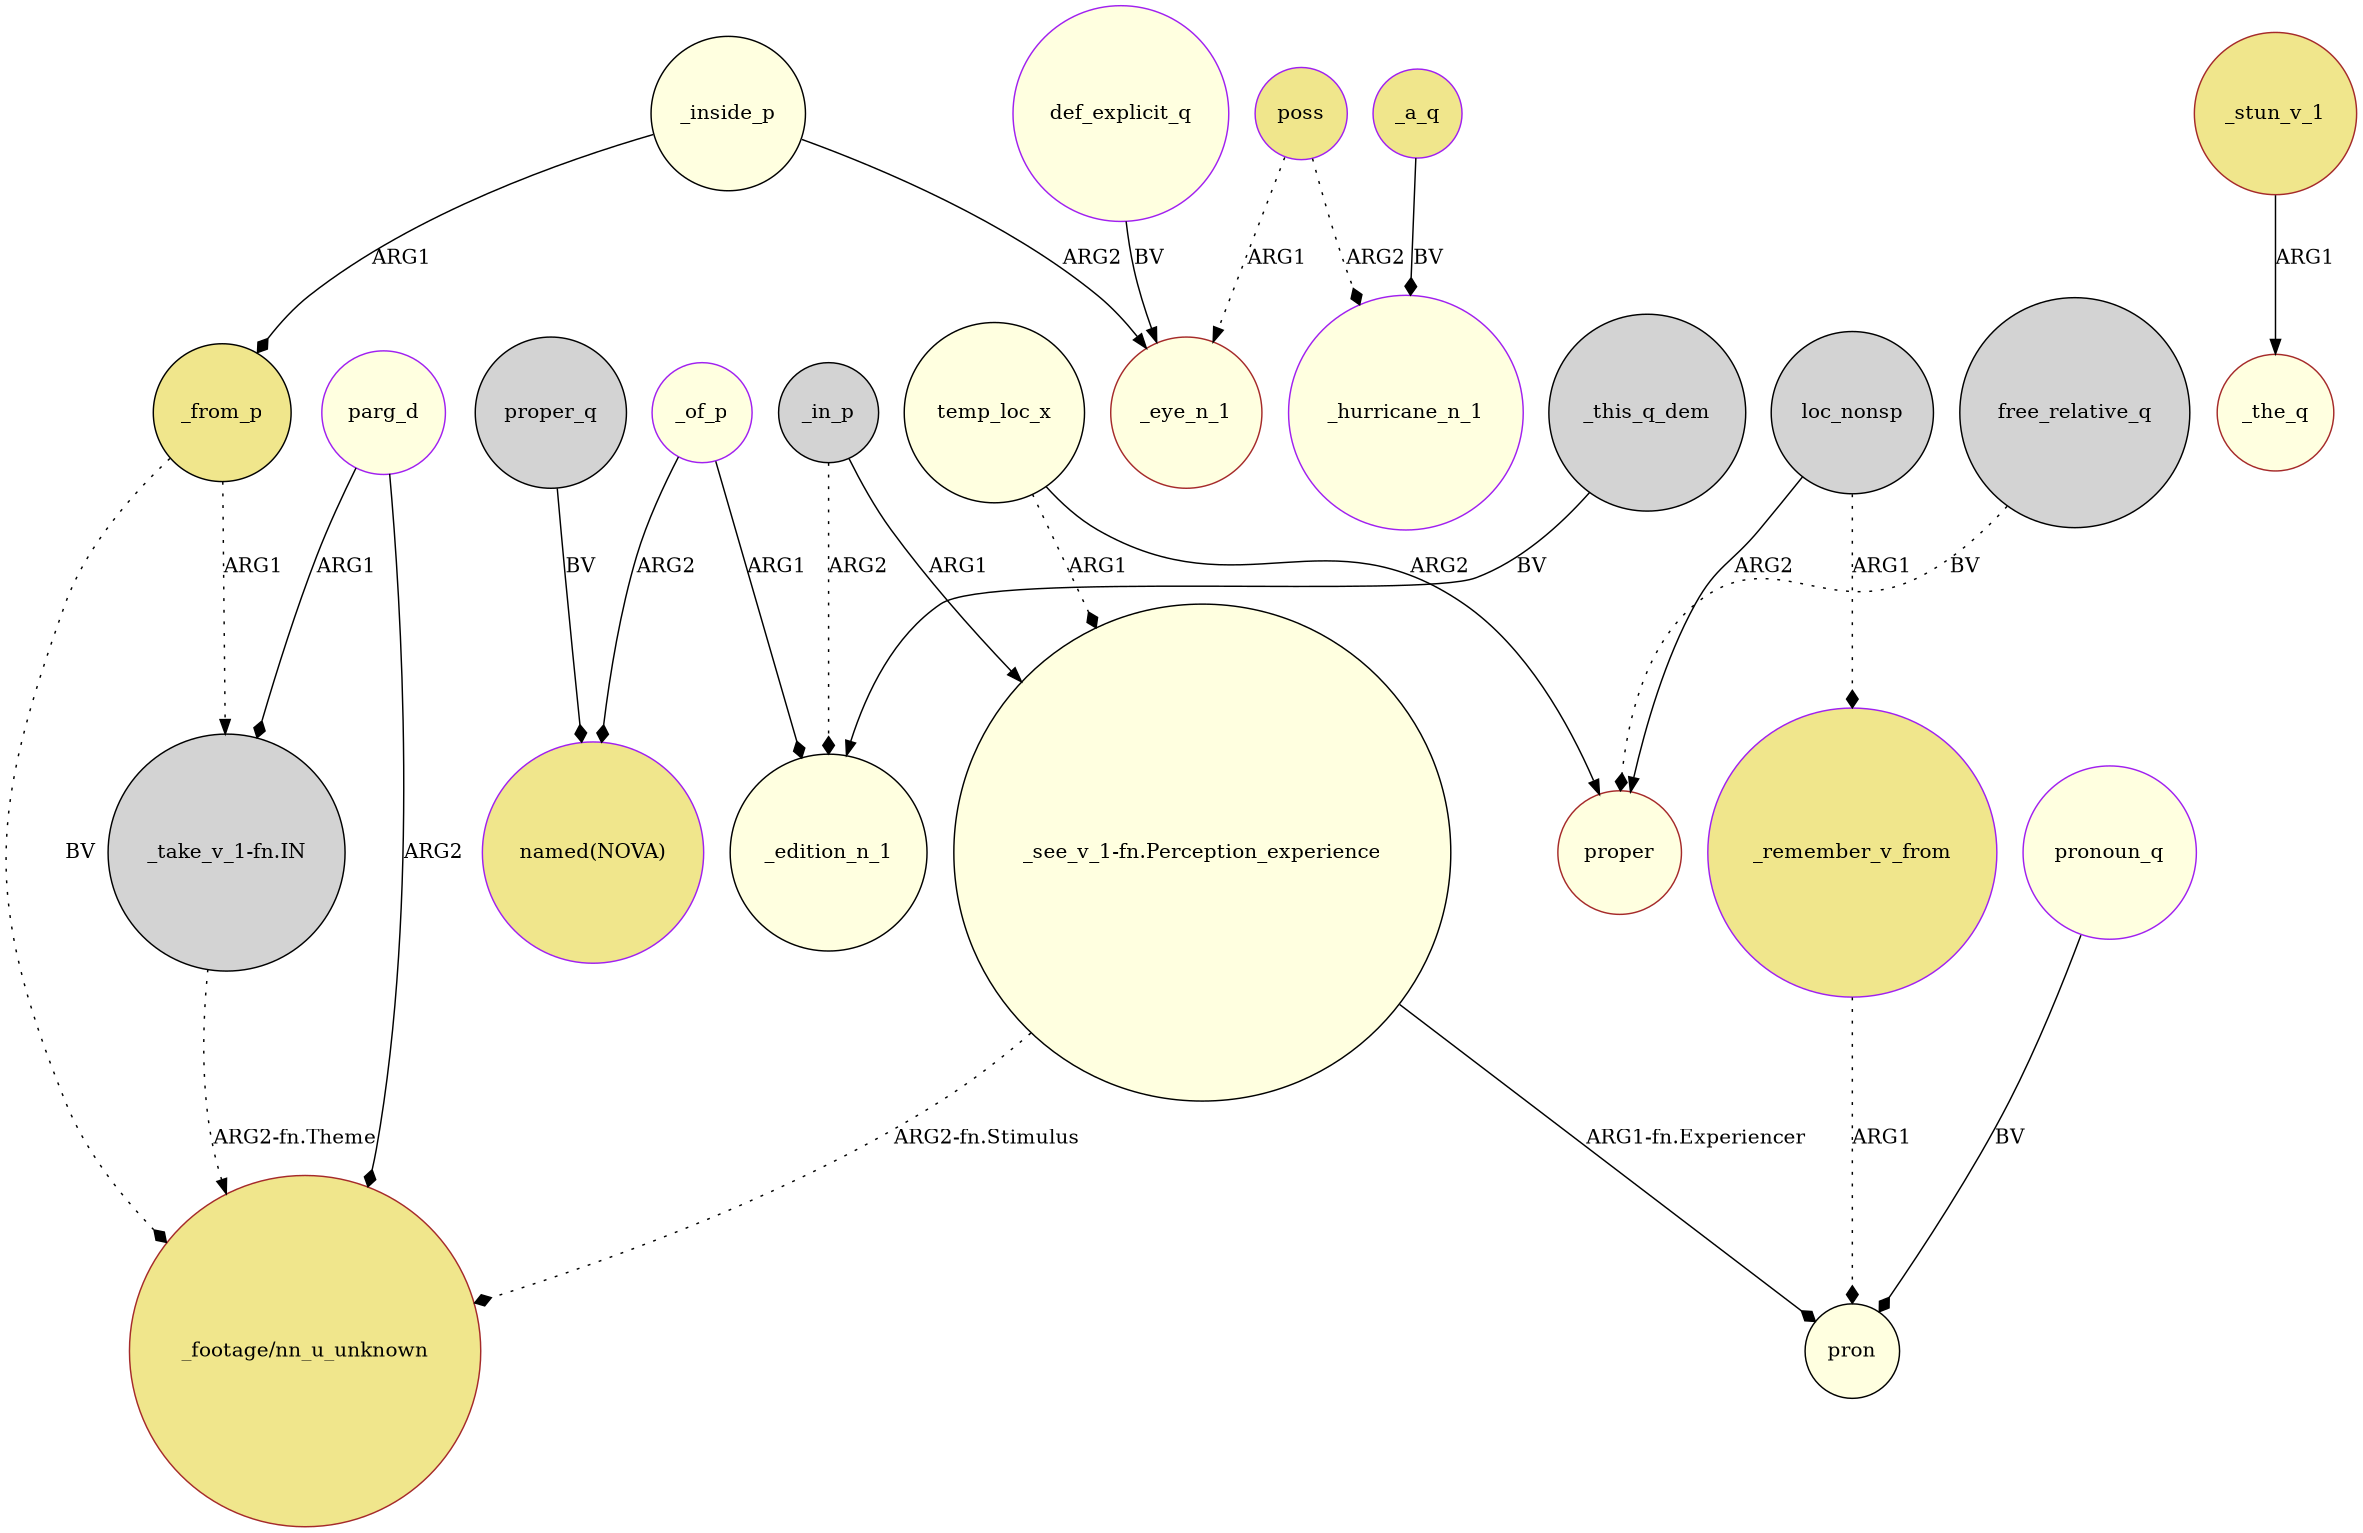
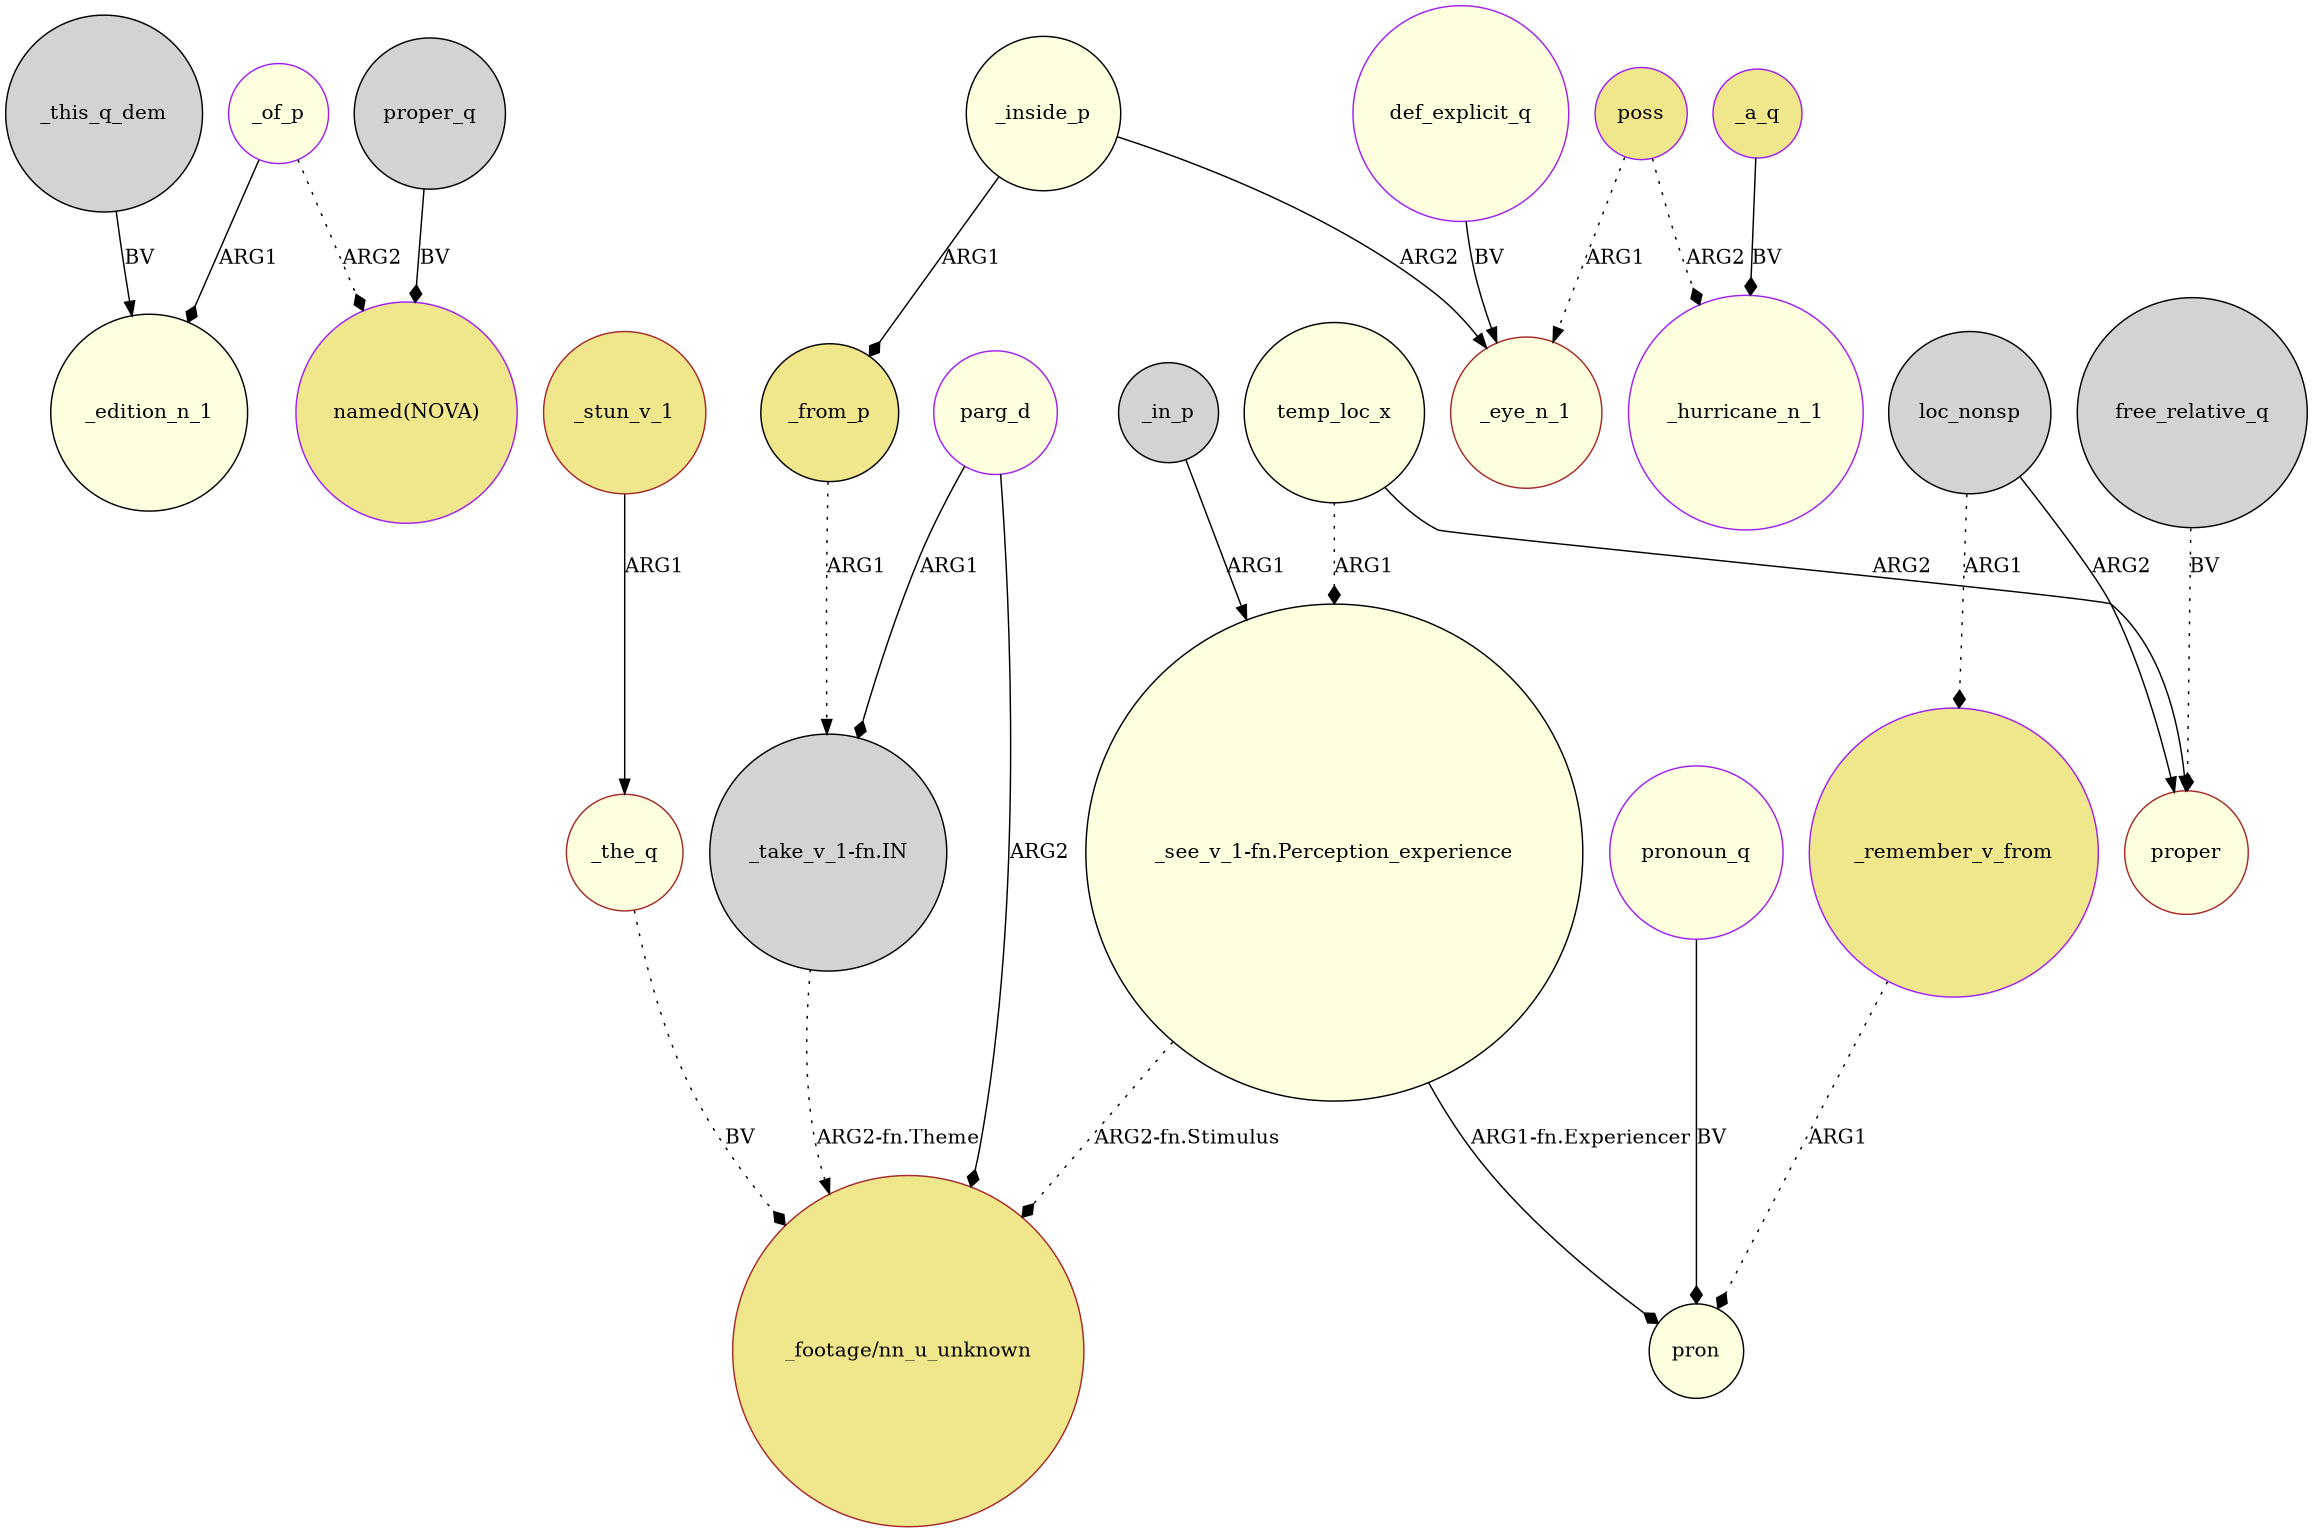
(628, 587) -> (327, 227)
(829, 600) -> none
(7, 841) -> (683, 1071)
